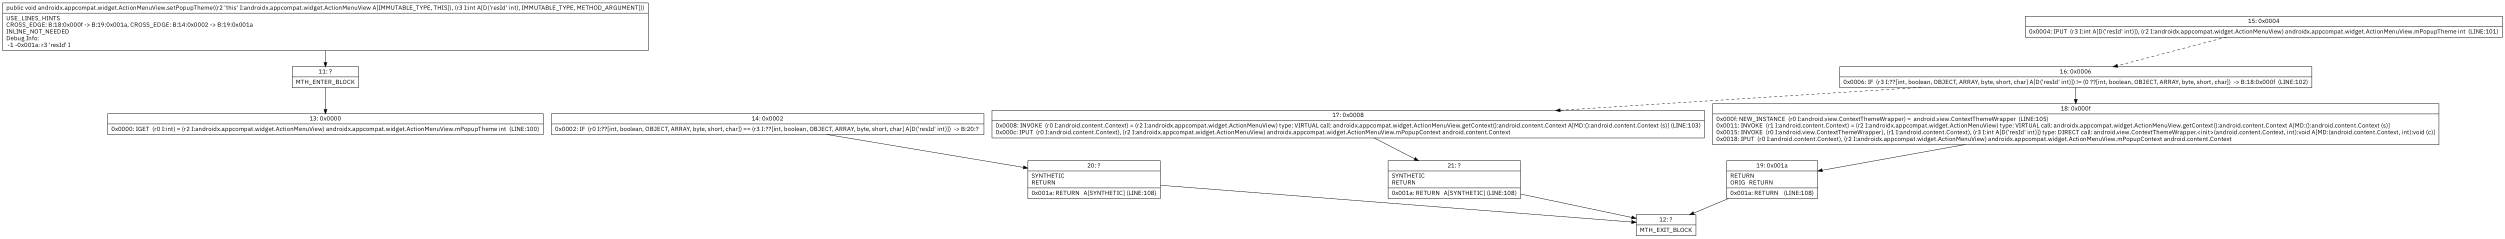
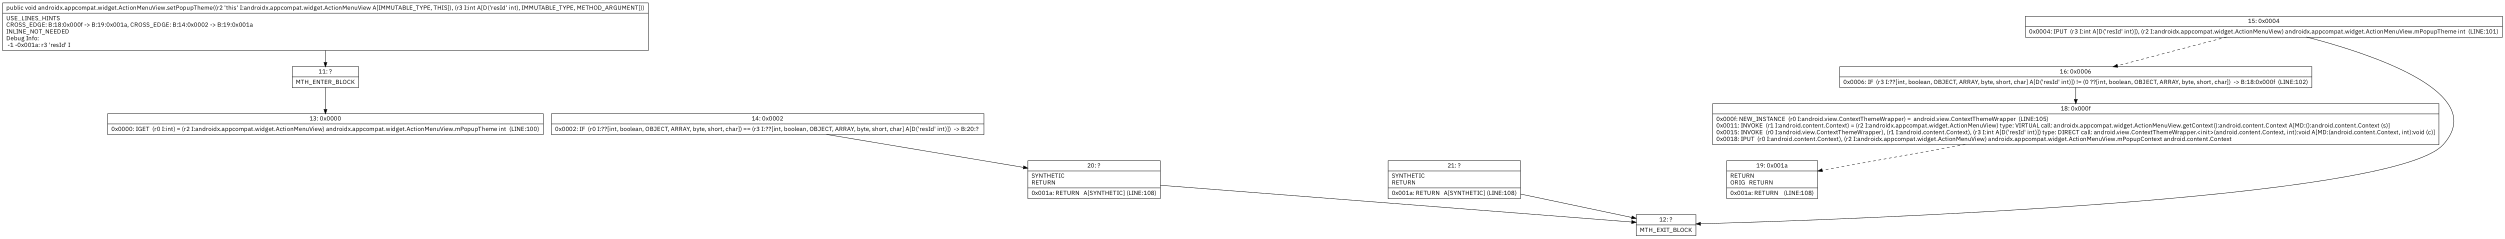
(1348, 124) -> none
(1894, 157) -> (1894, 157)
(1711, 206) -> (2177, 197)
